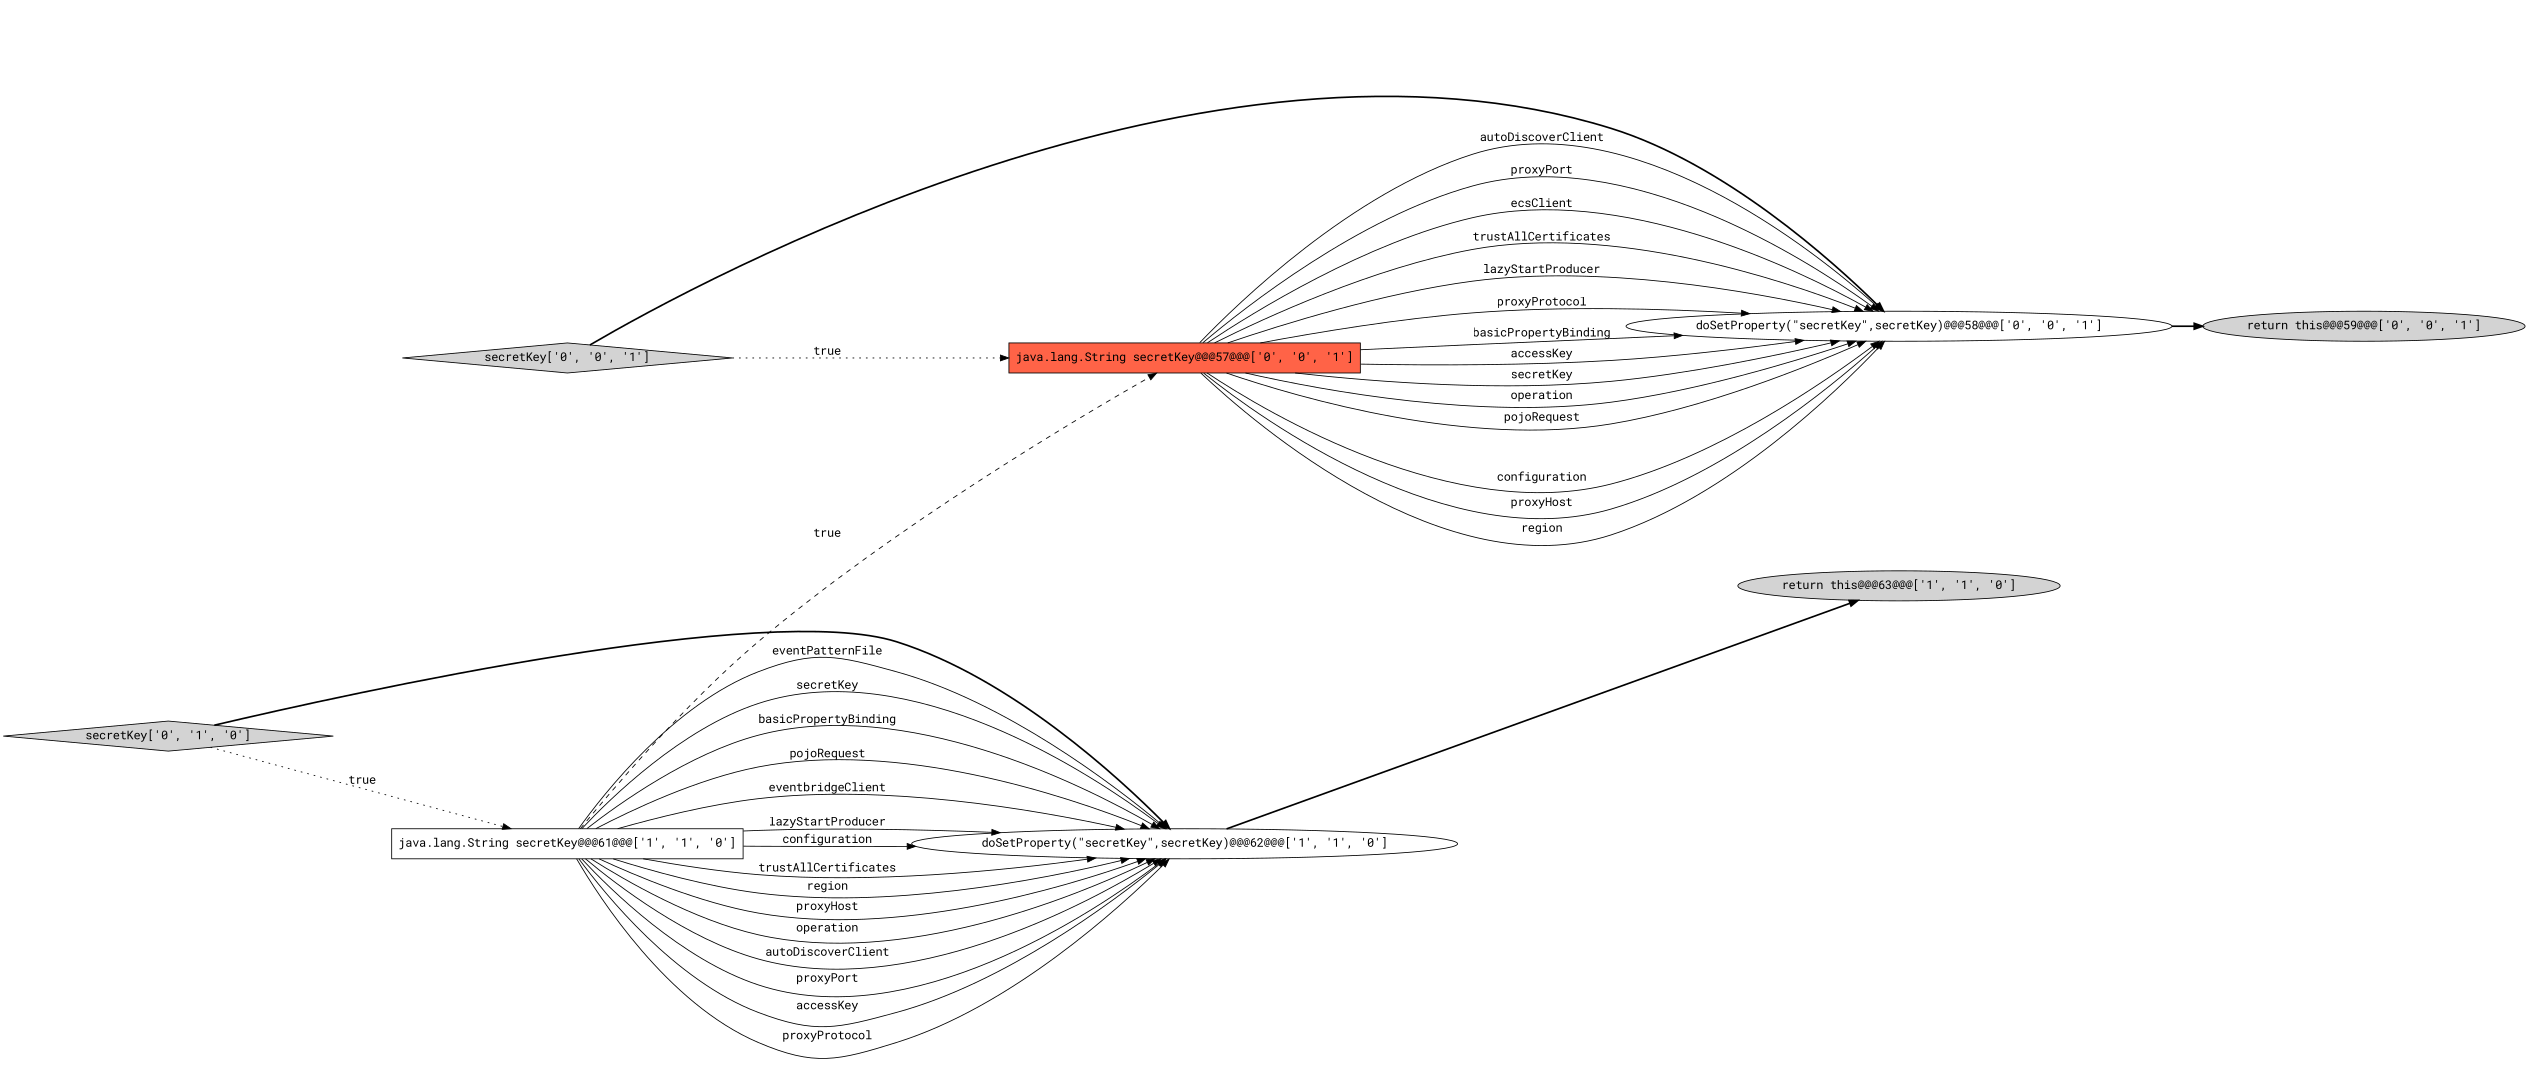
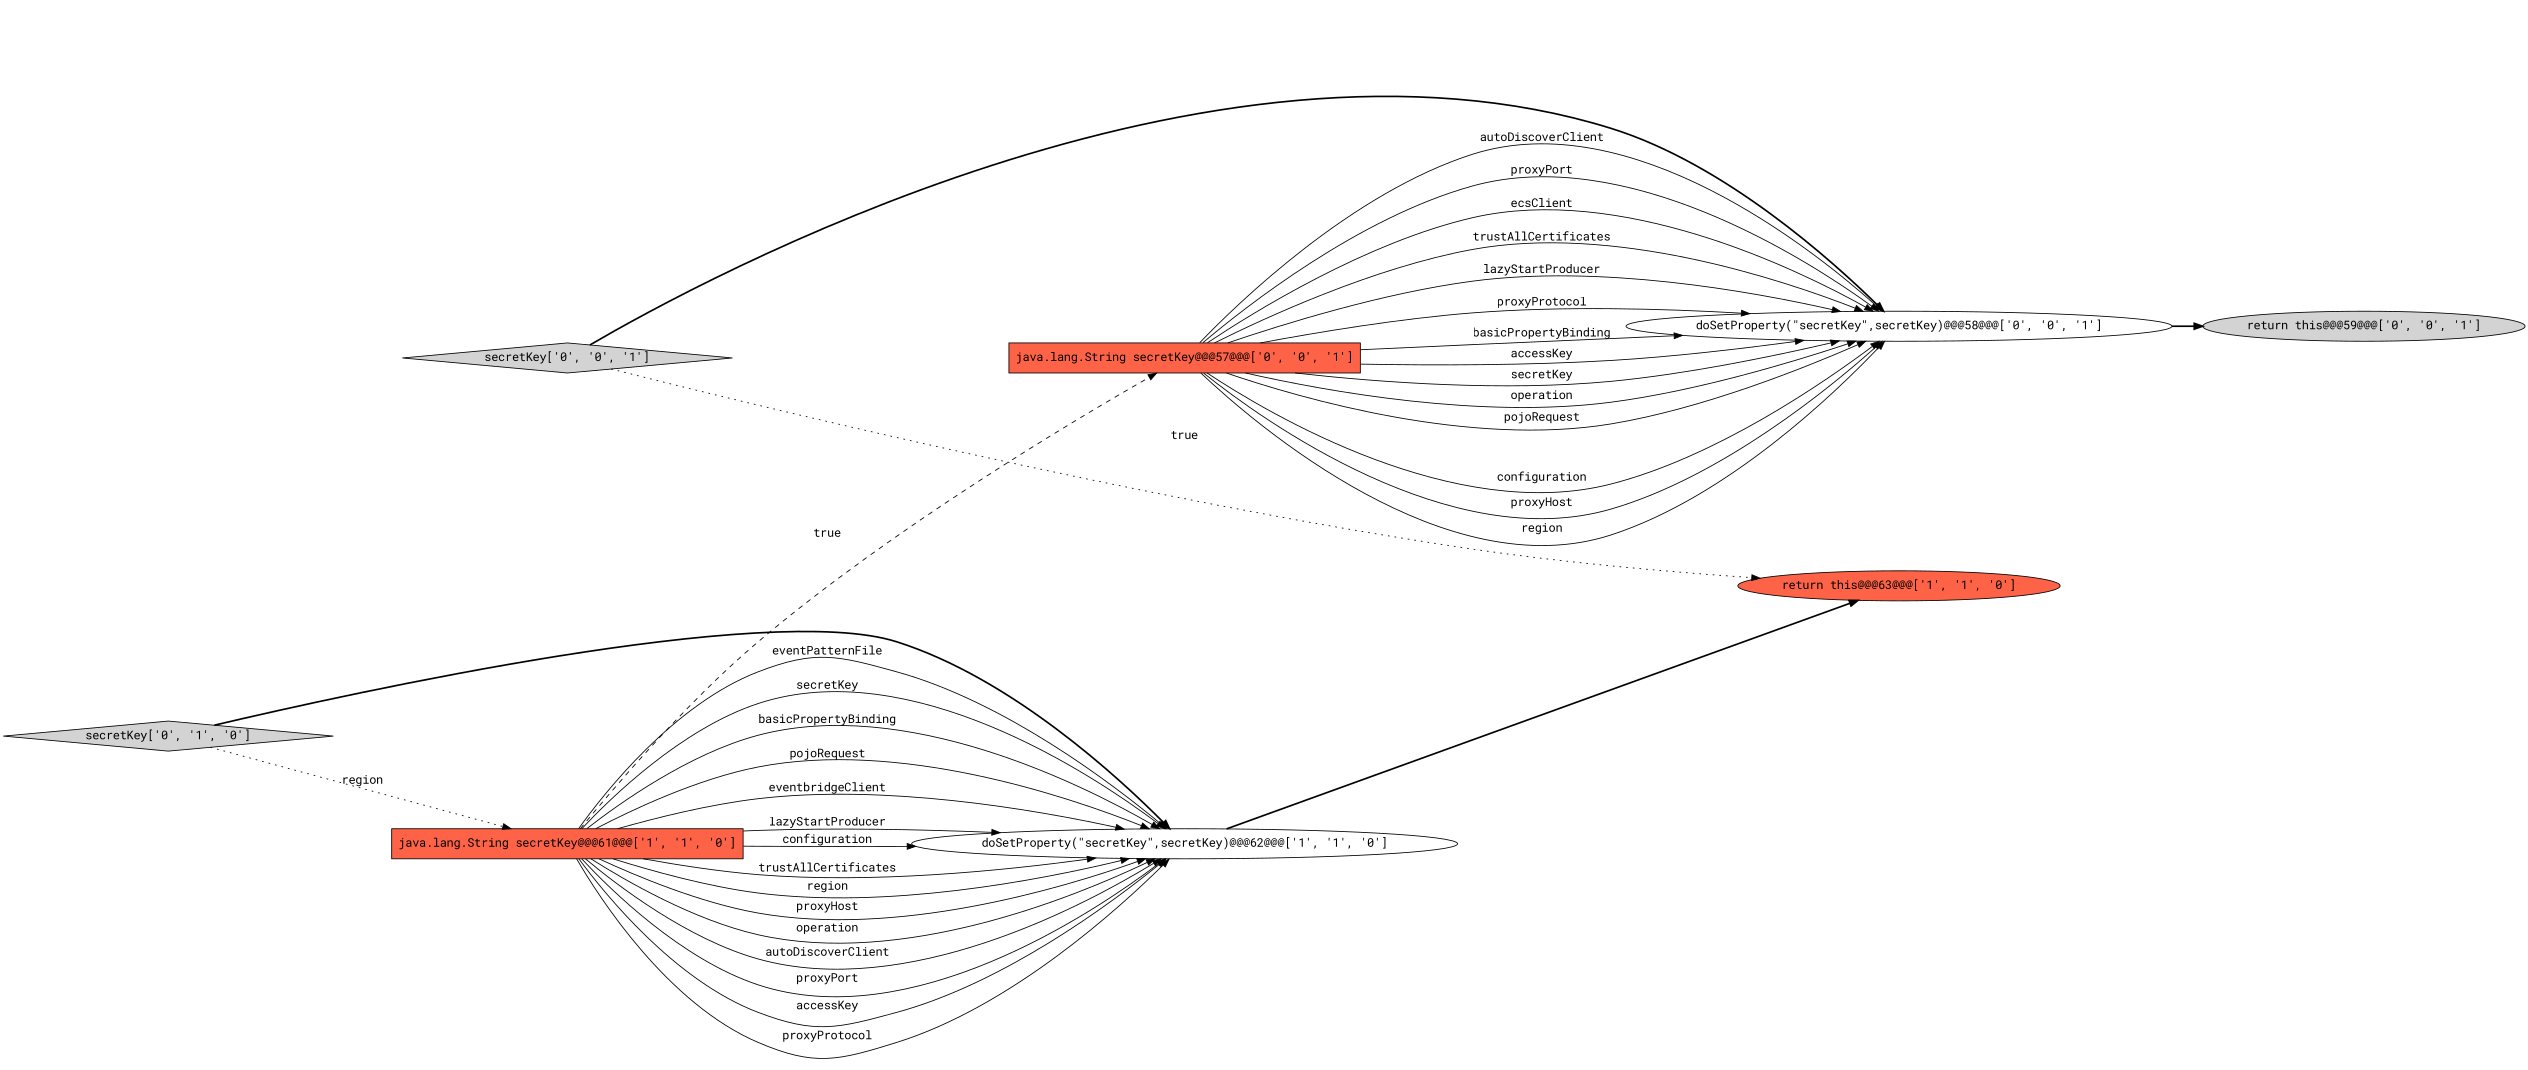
(866, 358) -> (1177, 497)
(1899, 586) -> (1899, 586)
(362, 781) -> (362, 781)
(567, 844) -> (567, 844)
